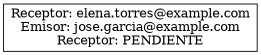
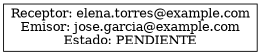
(130, 41) -> (130, 41)
